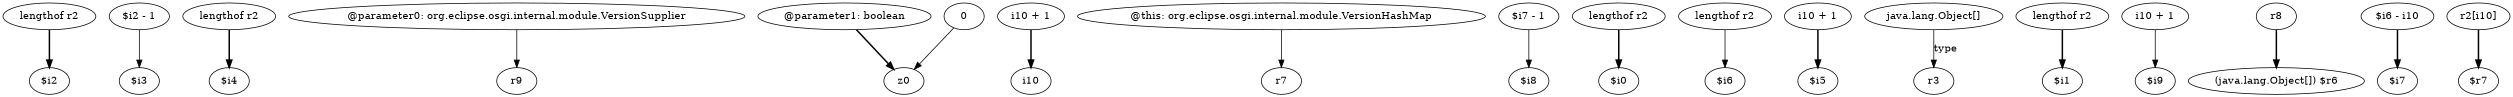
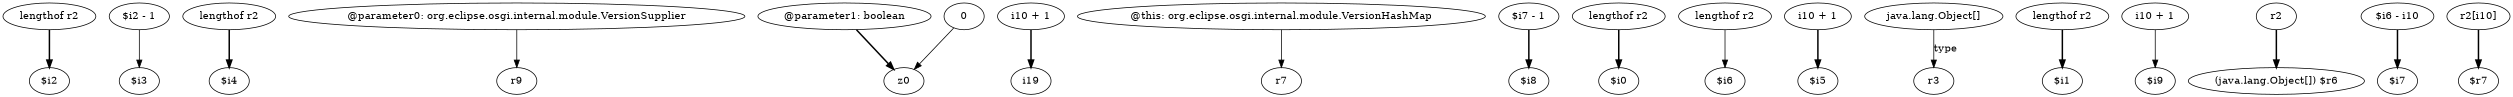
(2276, 16) -> (2276, 16)
(1529, 45) -> (1529, 45)
(1031, 81) -> (1031, 81)
